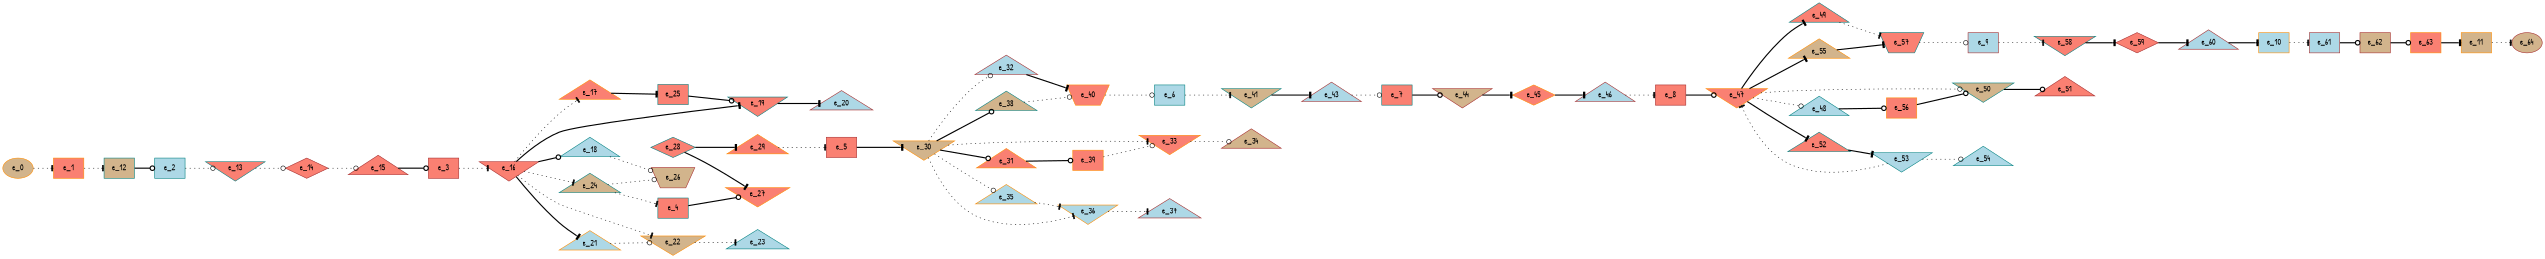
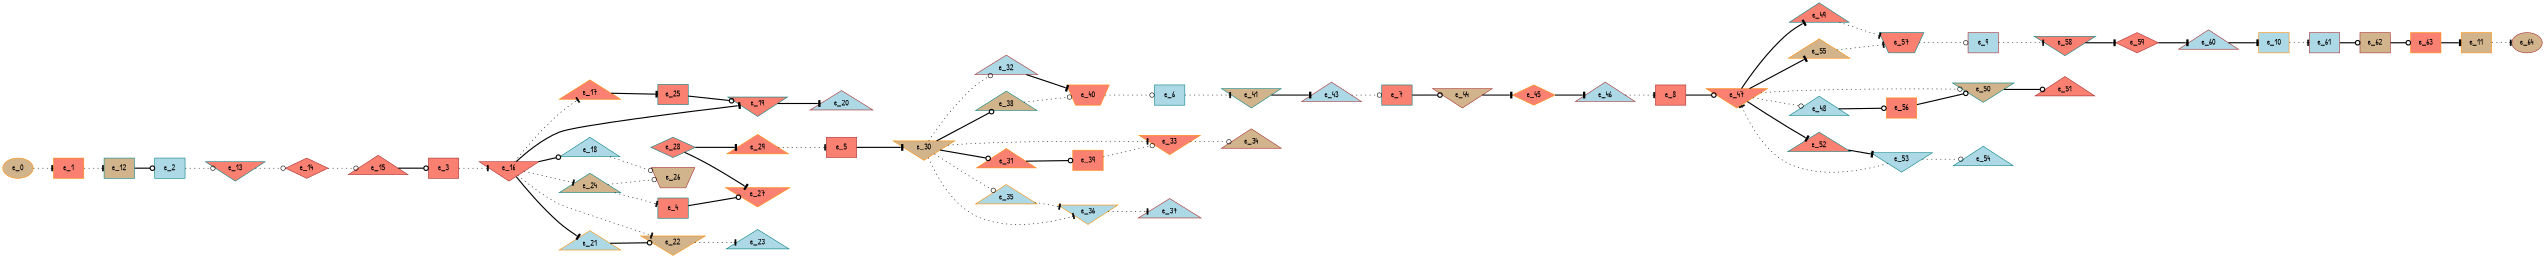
(1859, 47) -> (1859, 47)
(629, 243) -> (629, 243)
